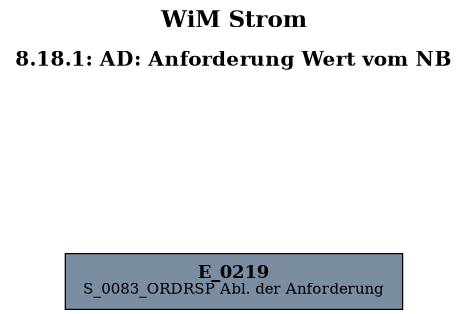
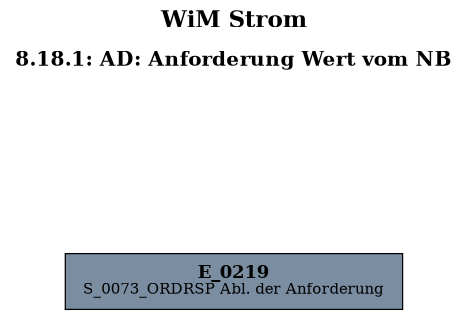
(234, 289) -> (234, 289)
